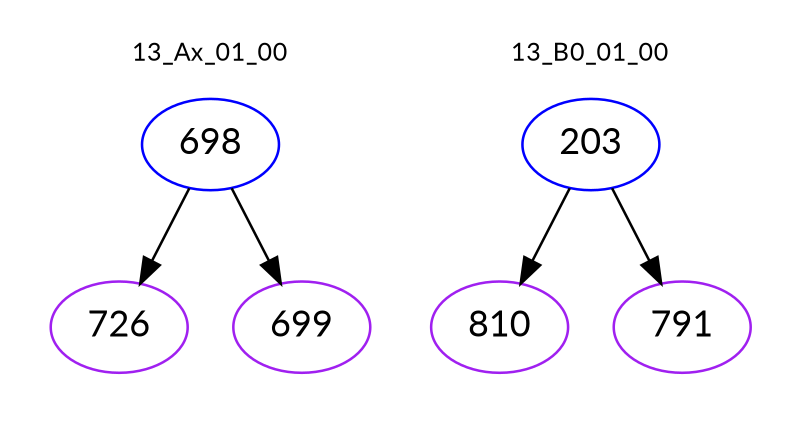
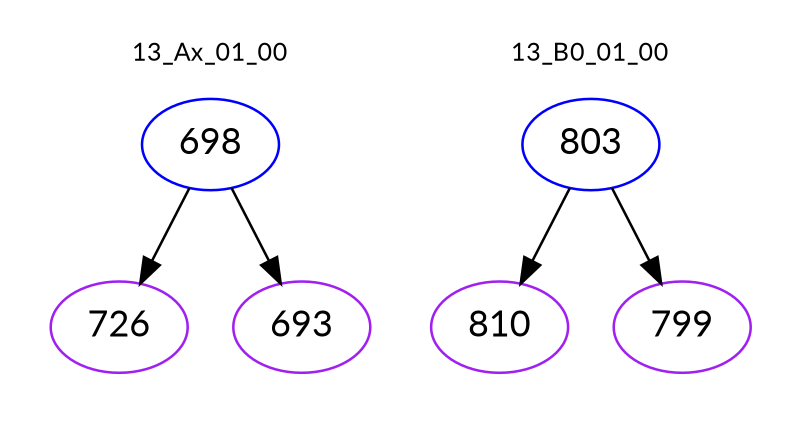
(591, 145) -> (591, 145)
(302, 327) -> (302, 327)
(682, 327) -> (682, 327)
